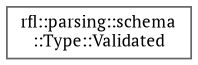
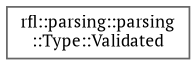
(99, 33) -> (98, 33)
